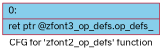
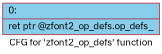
(81, 26) -> (81, 26)
